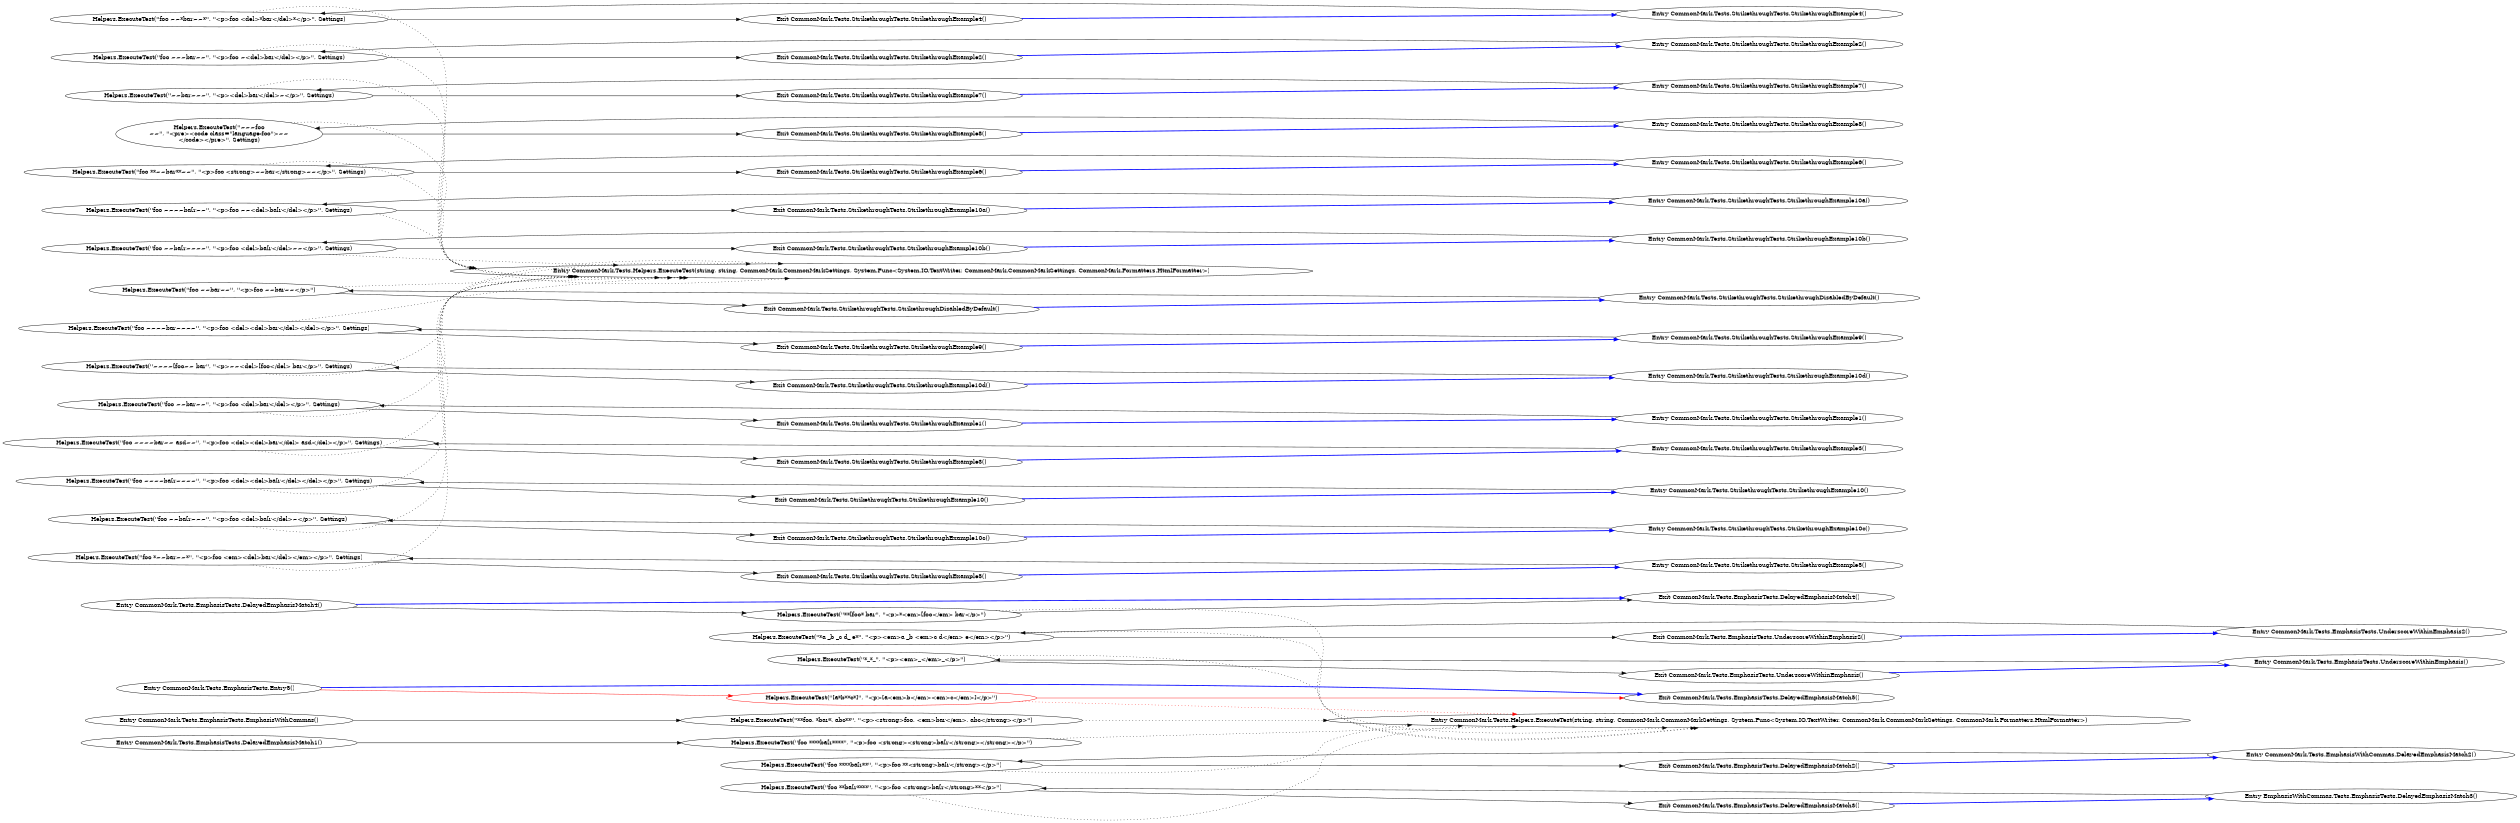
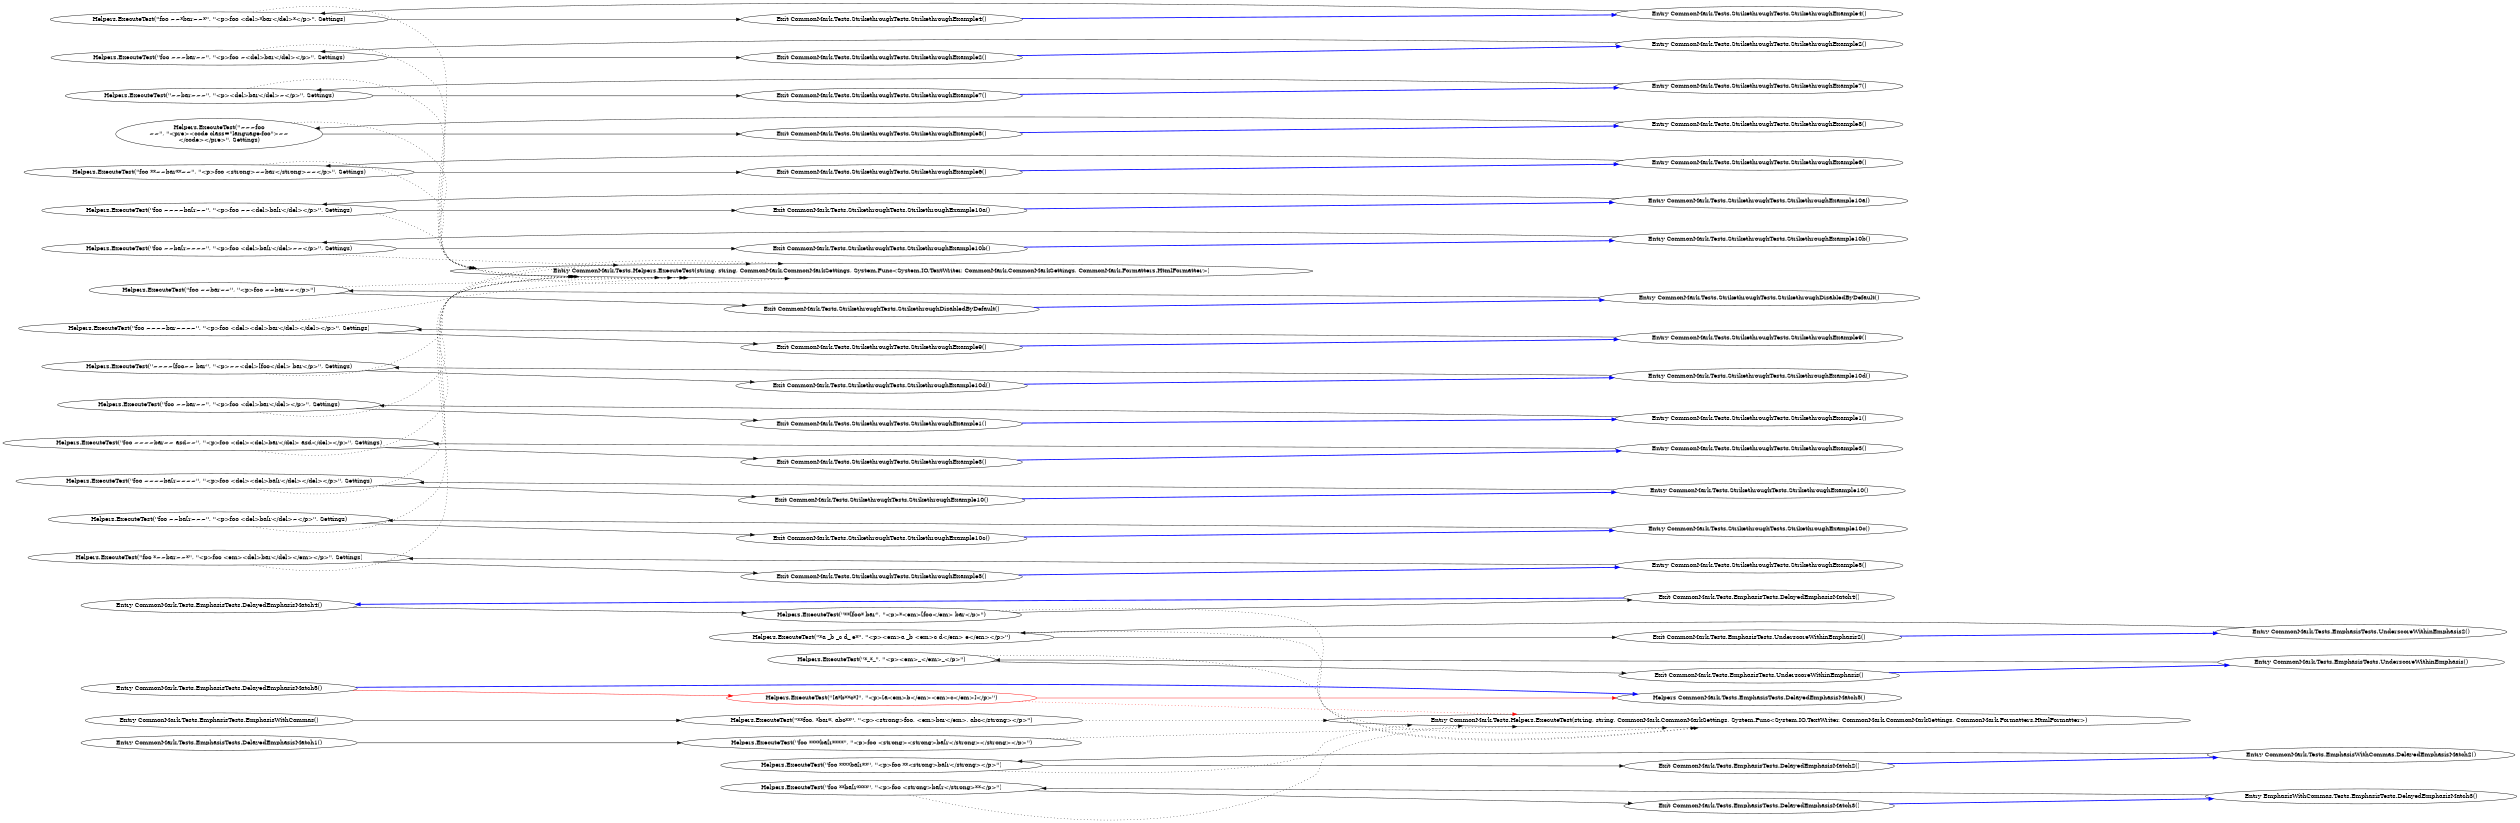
(988, 601) -> (992, 601)
(219, 688) -> (219, 688)
(1759, 698) -> (1759, 698)
